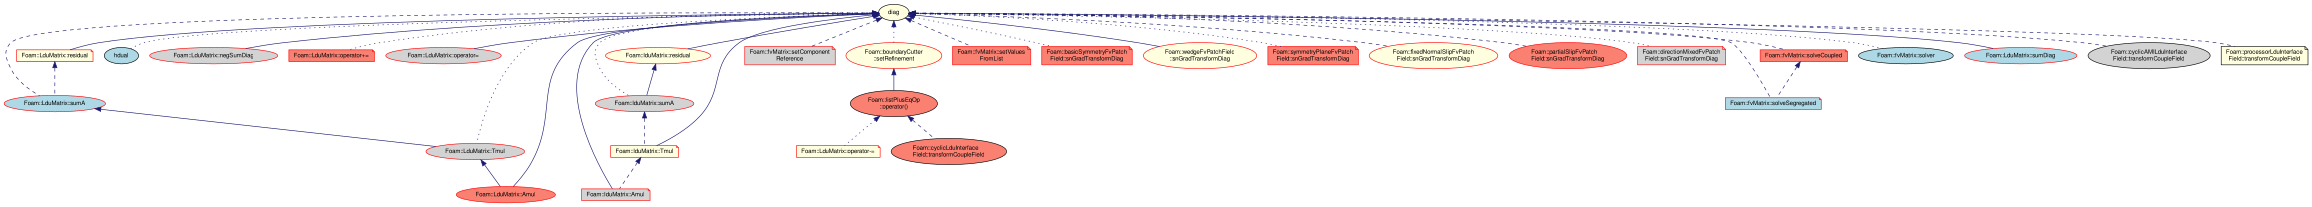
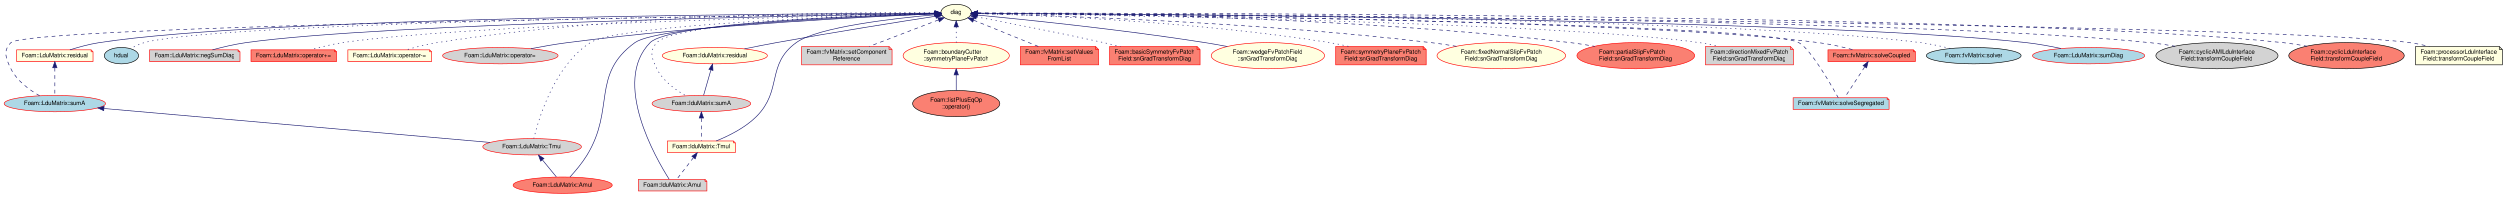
(214, 56) -> (195, 56)
(894, 56) -> (956, 56)
(924, 129) -> (1643, 18)
(860, 133) -> (670, 19)
